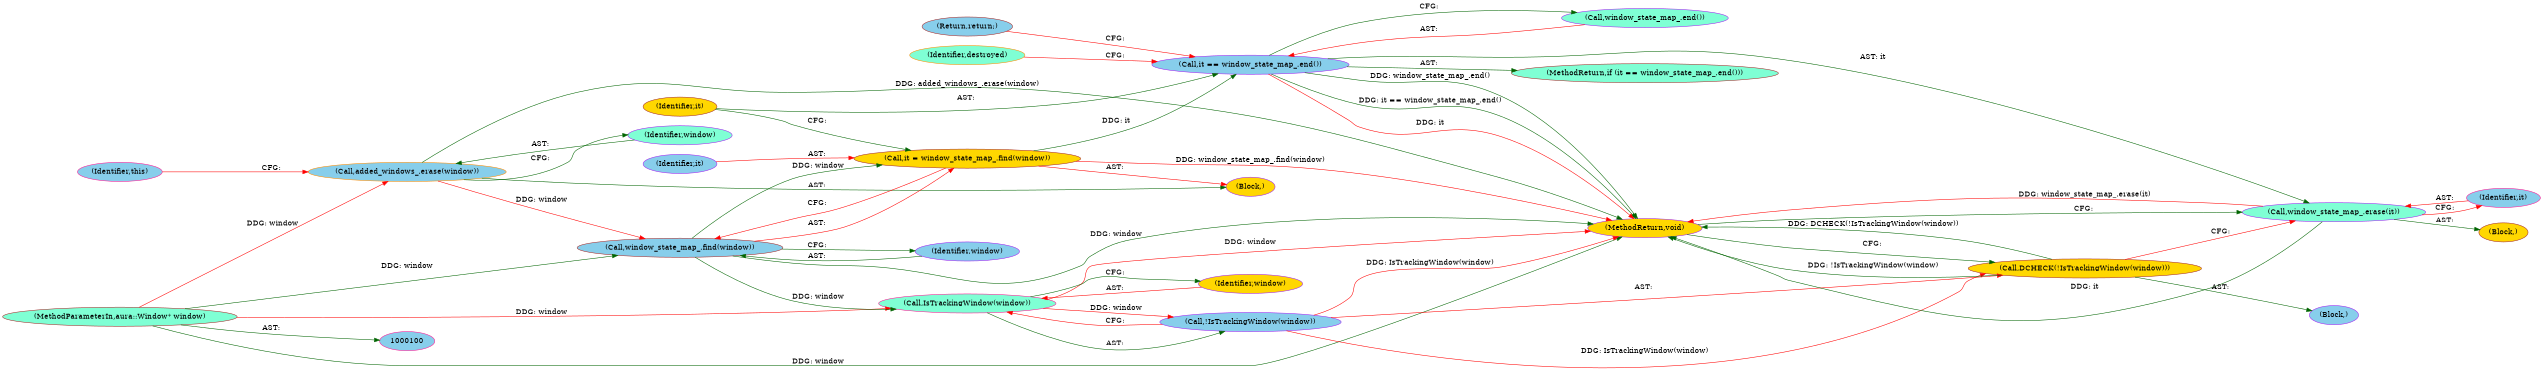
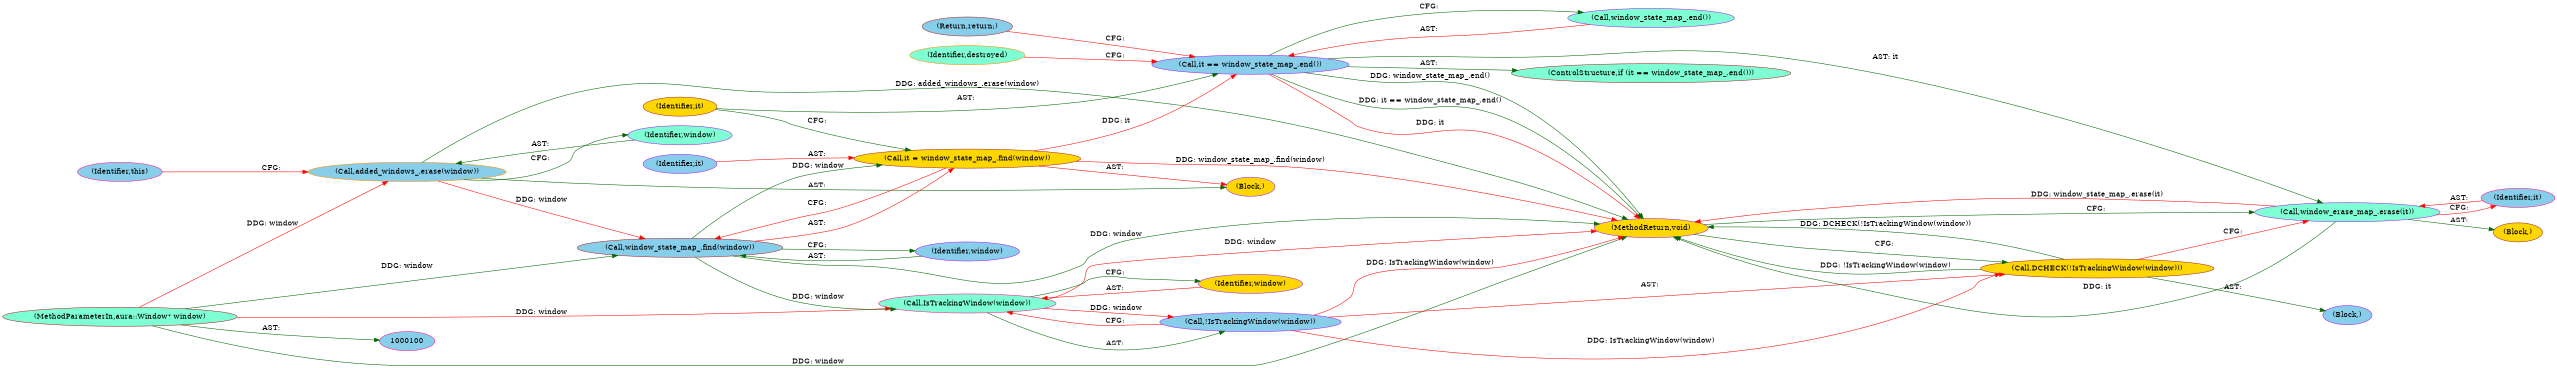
(1645, 73) -> (1651, 73)
(1137, 126) -> (1137, 126)
(2334, 212) -> (2347, 212)
